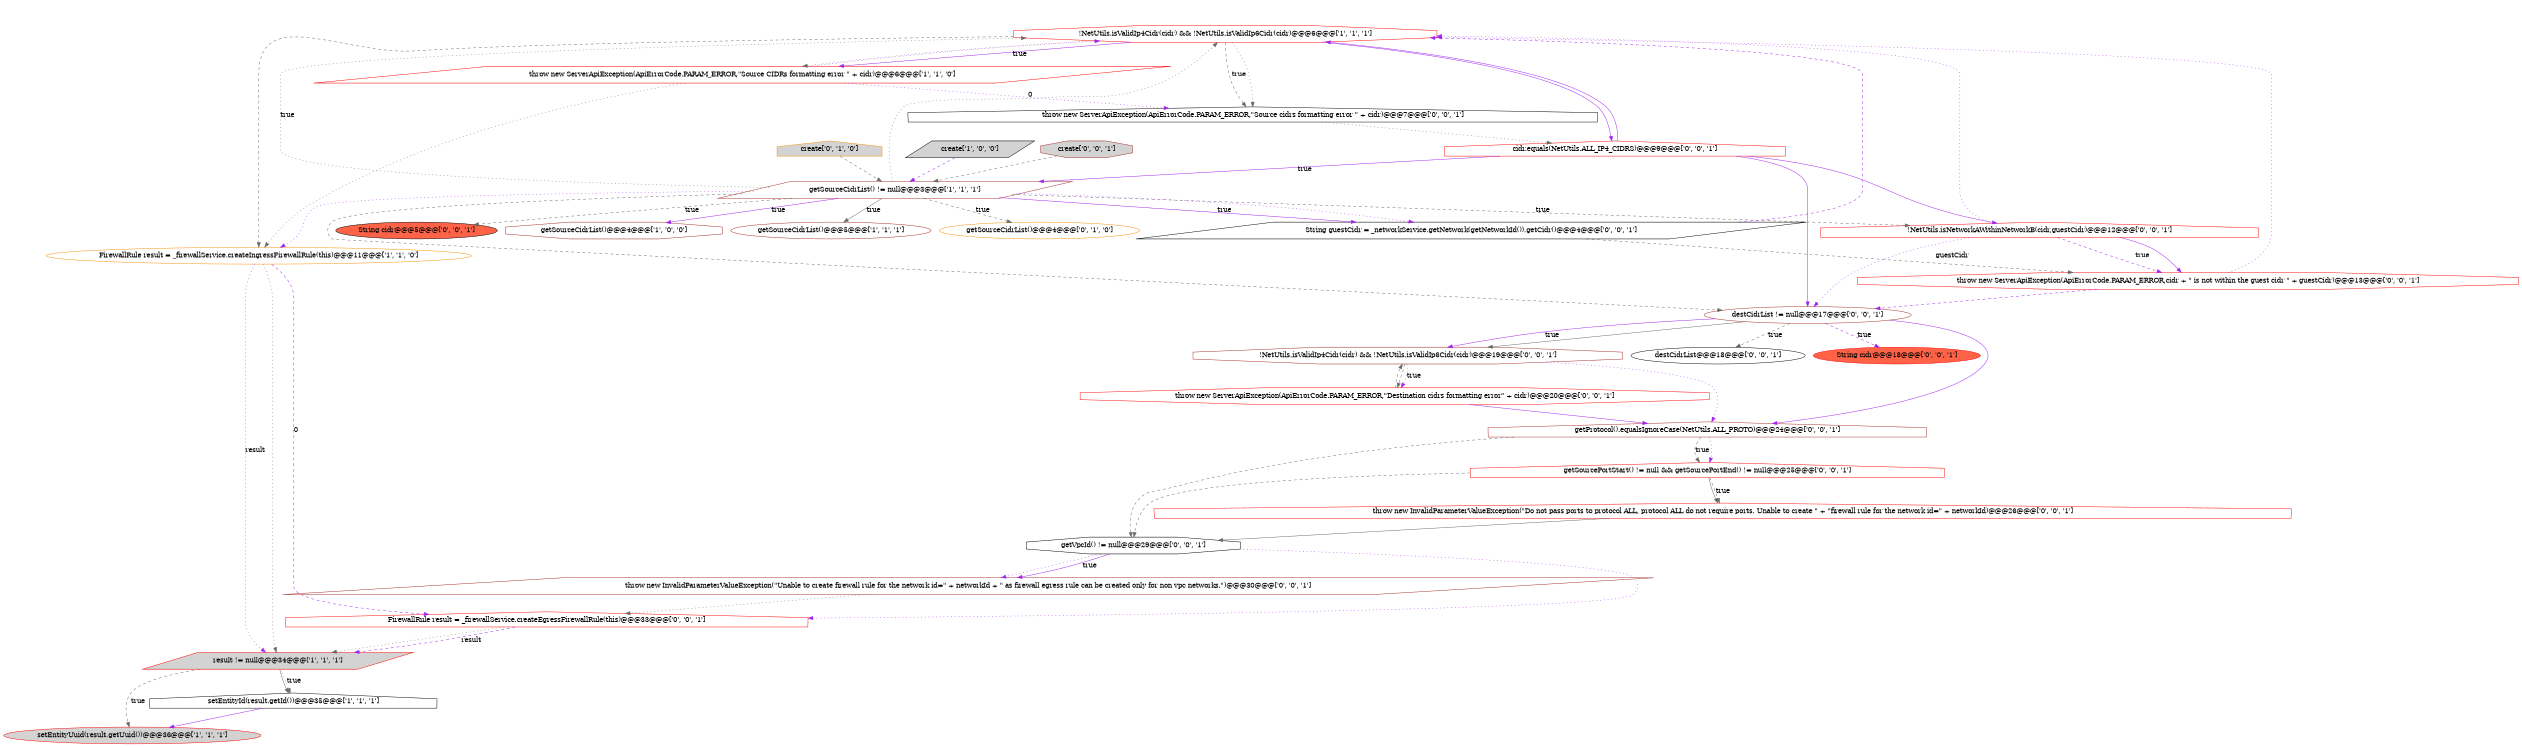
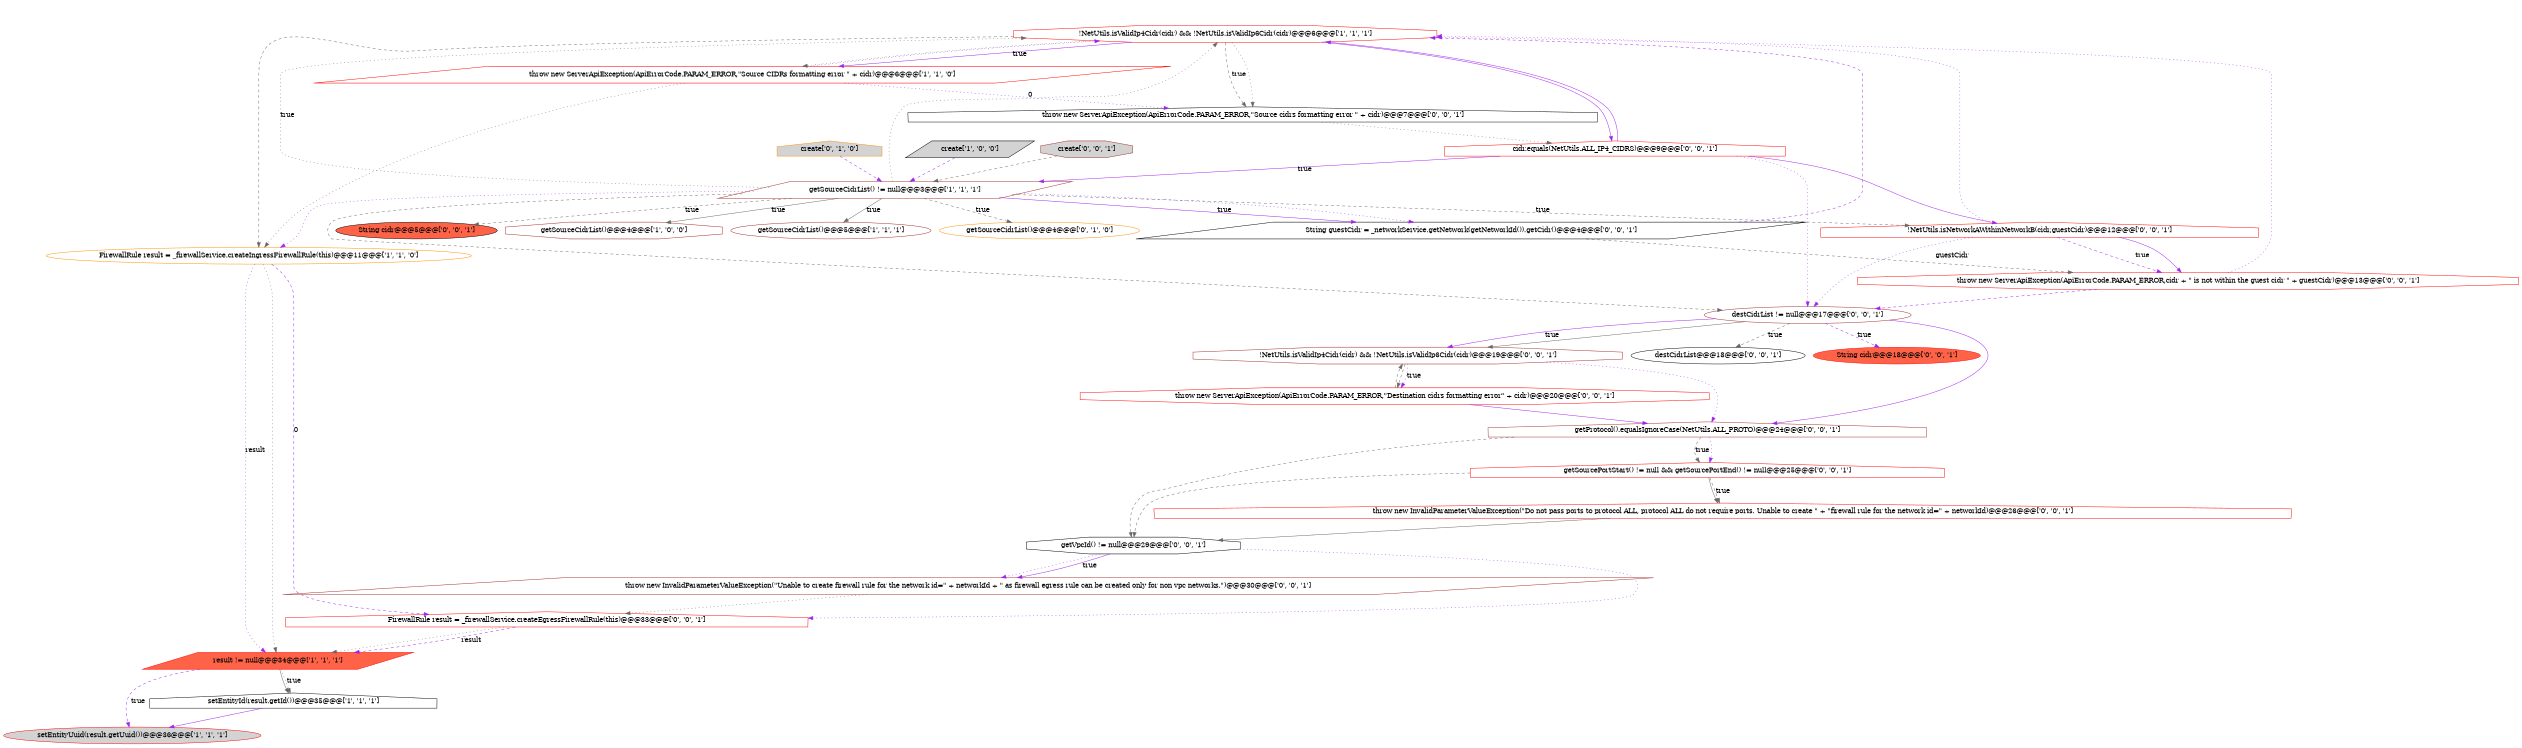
(859, 168) -> (859, 168)
(1808, 204) -> (1808, 204)
(755, 210) -> (755, 210)
(278, 661) -> (278, 661)
(149, 682) -> (149, 682)
